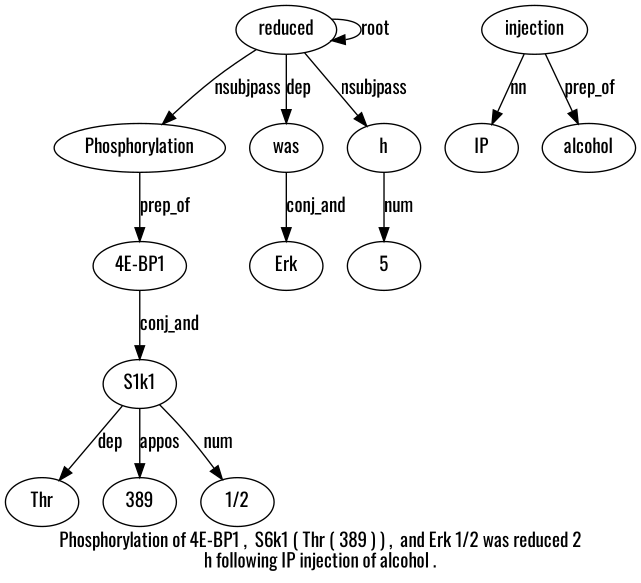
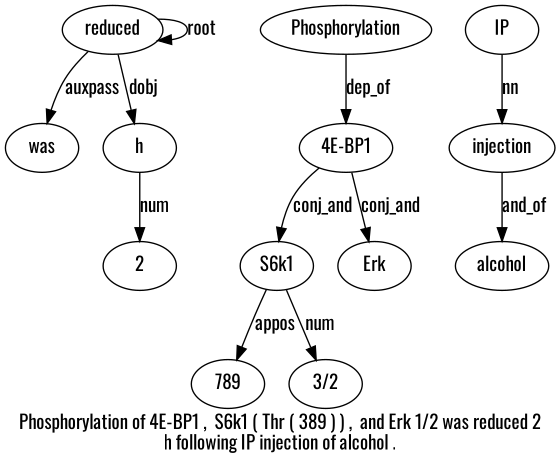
(213, 80) -> none
(511, 83) -> (502, 82)
(299, 89) -> (92, 89)
(374, 89) -> (144, 89)
(590, 89) -> (524, 207)
(286, 200) -> (359, 200)
(165, 207) -> (368, 89)
(384, 266) -> (140, 266)
(140, 384) -> (277, 266)
(42, 502) -> none
(140, 502) -> (228, 384)
(237, 502) -> (326, 384)
